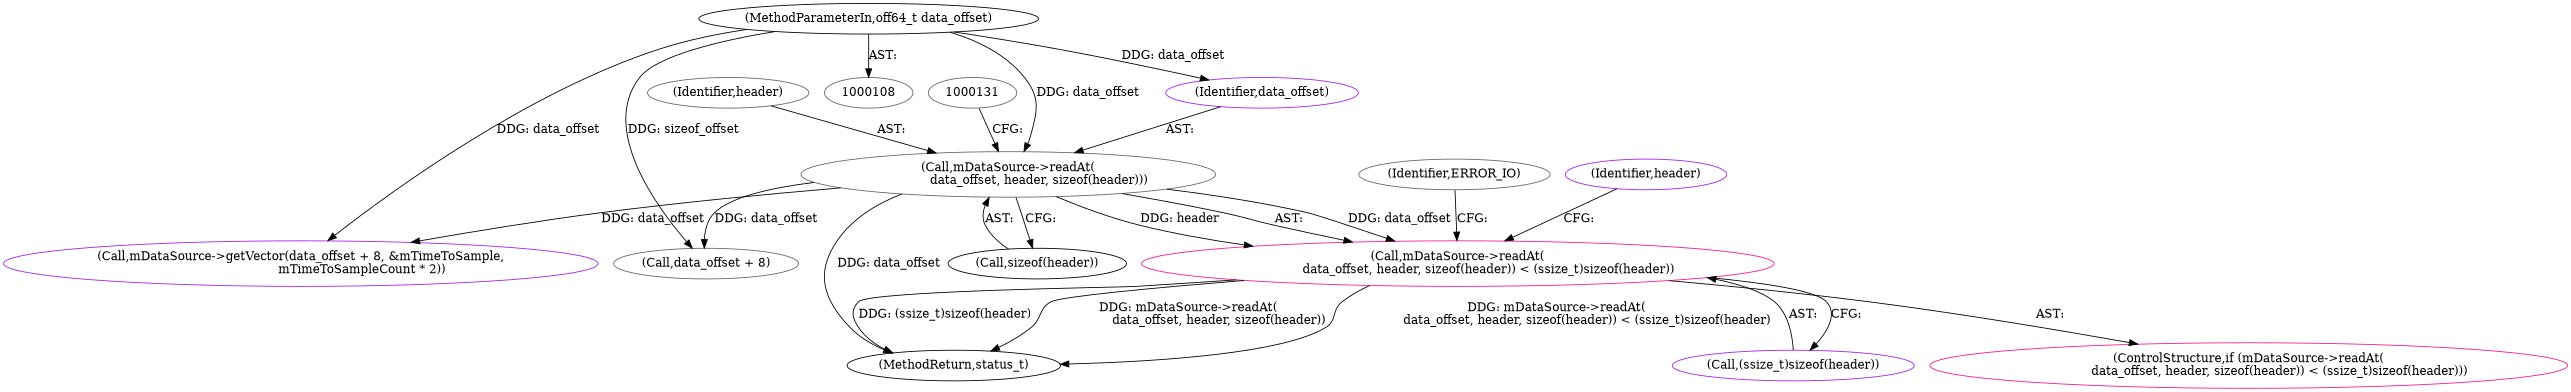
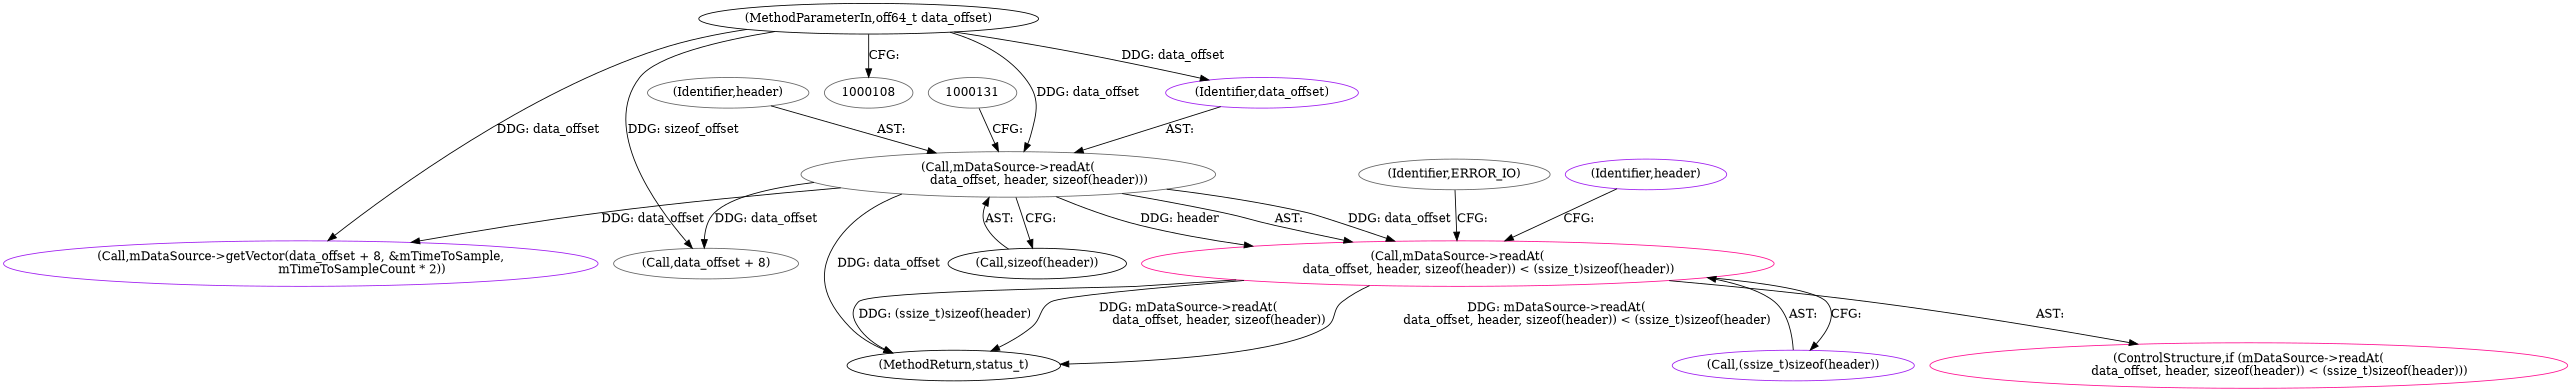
(885, 56) -> (886, 56)
